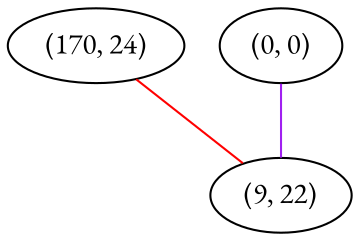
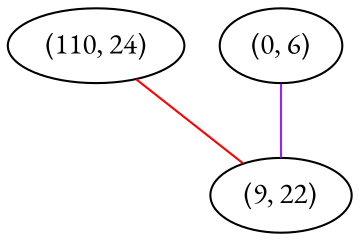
(96, 46) -> (96, 46)
(281, 46) -> (281, 46)
